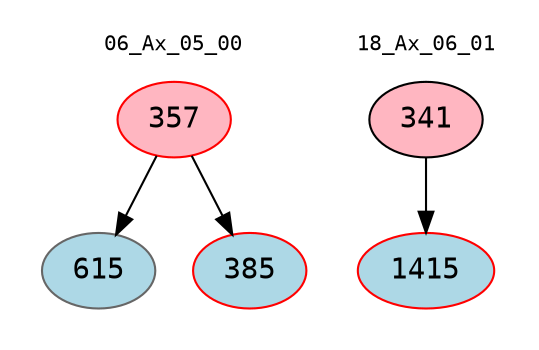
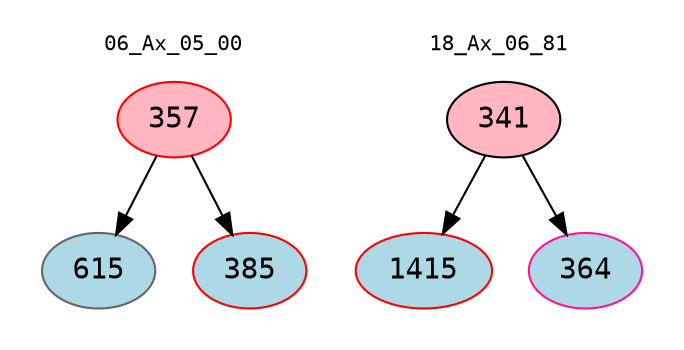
(427, 45) -> (499, 45)
none -> (586, 271)
